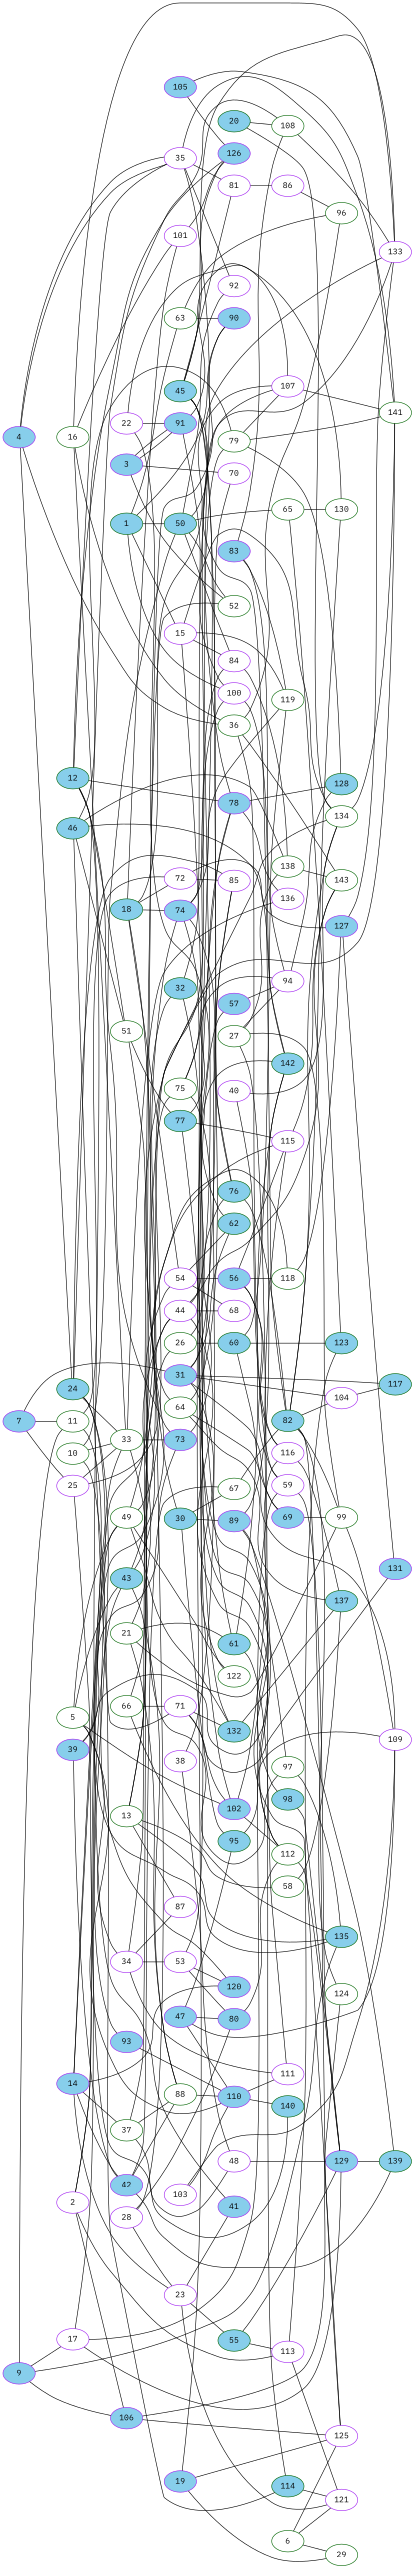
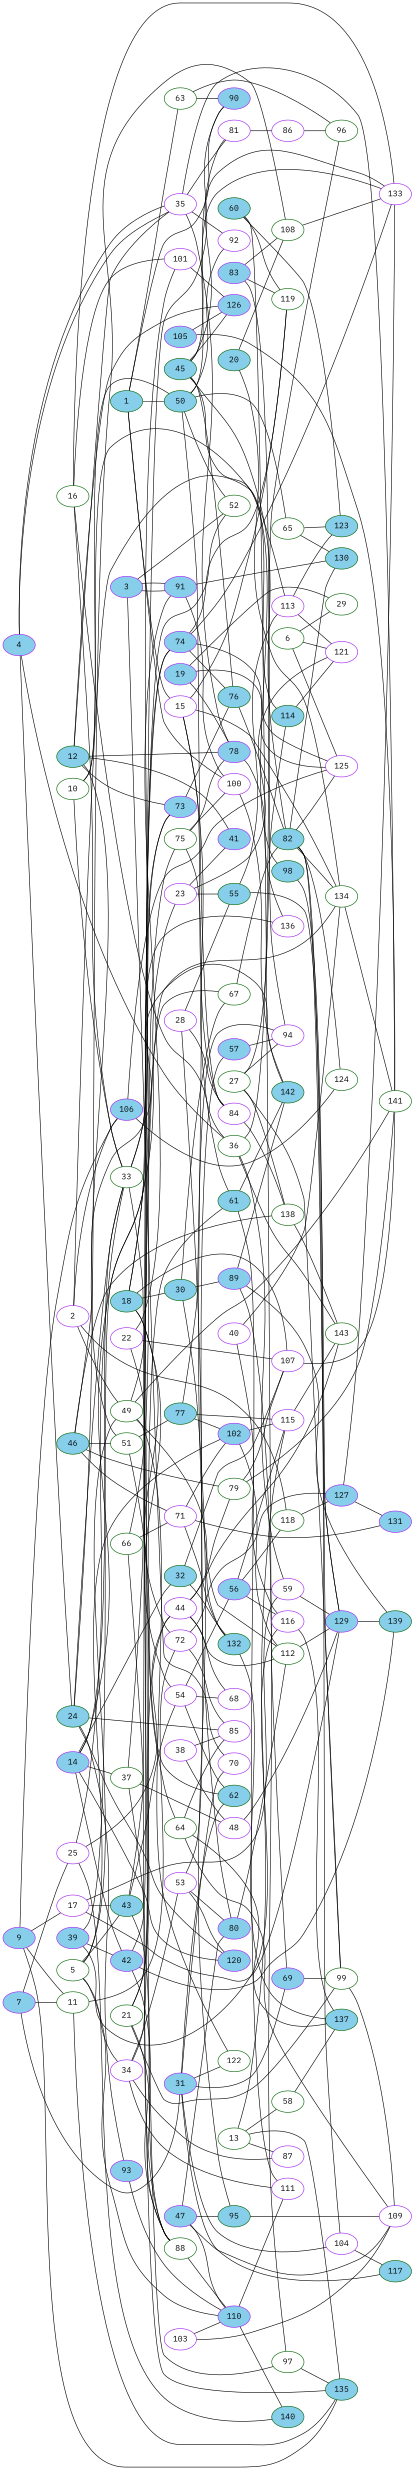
(342, 509) -> (342, 558)
(342, 784) -> none
(180, 1343) -> none
(151, 2257) -> (207, 957)
